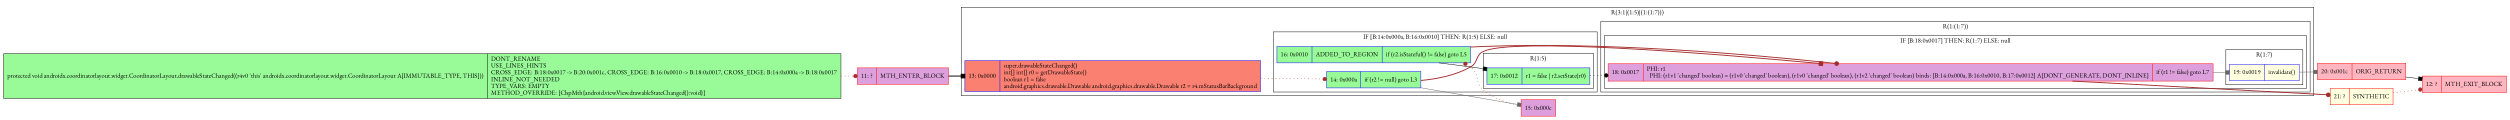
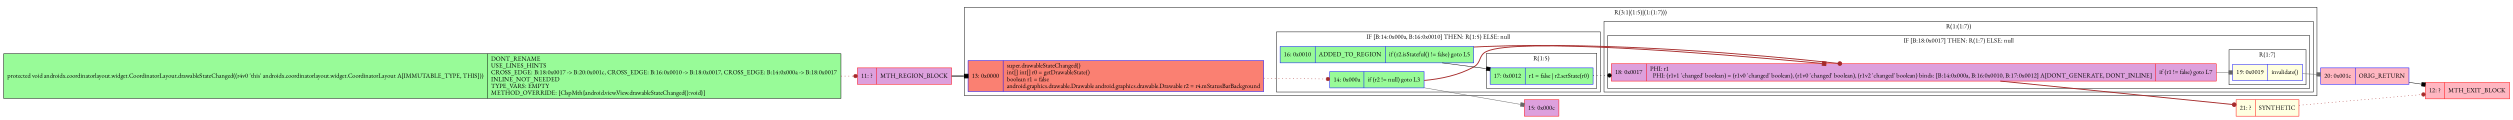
(2362, 72) -> (2365, 76)
(912, 76) -> (914, 76)
(1480, 87) -> none
